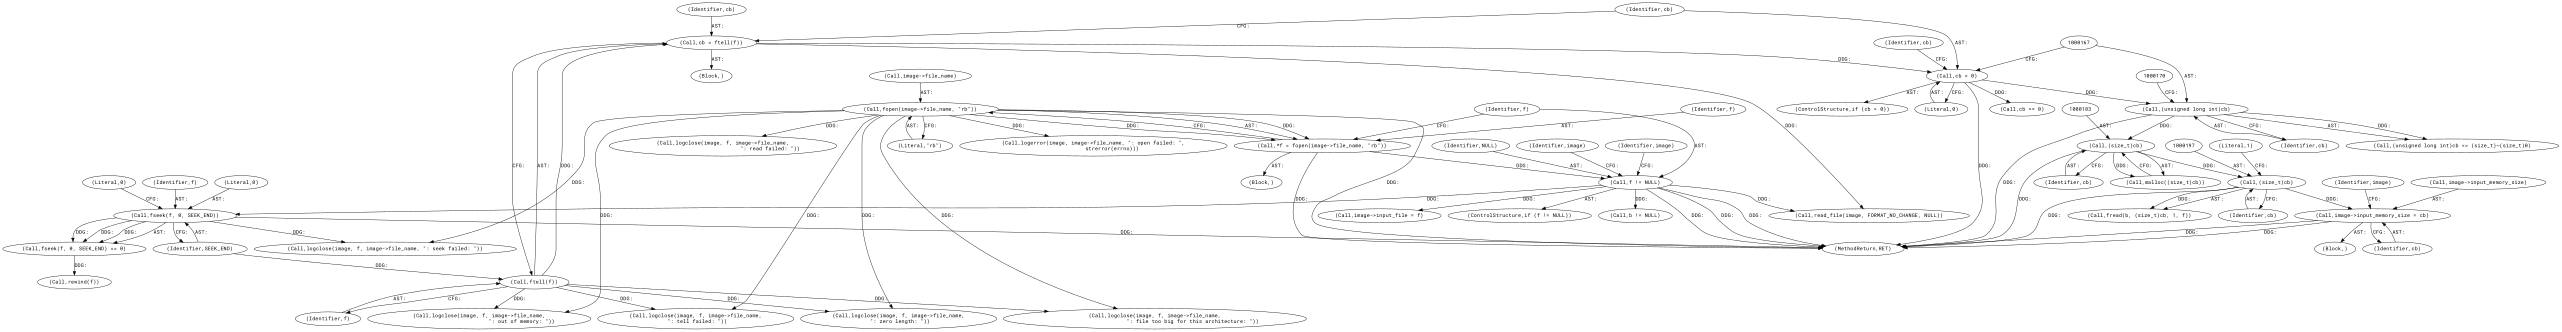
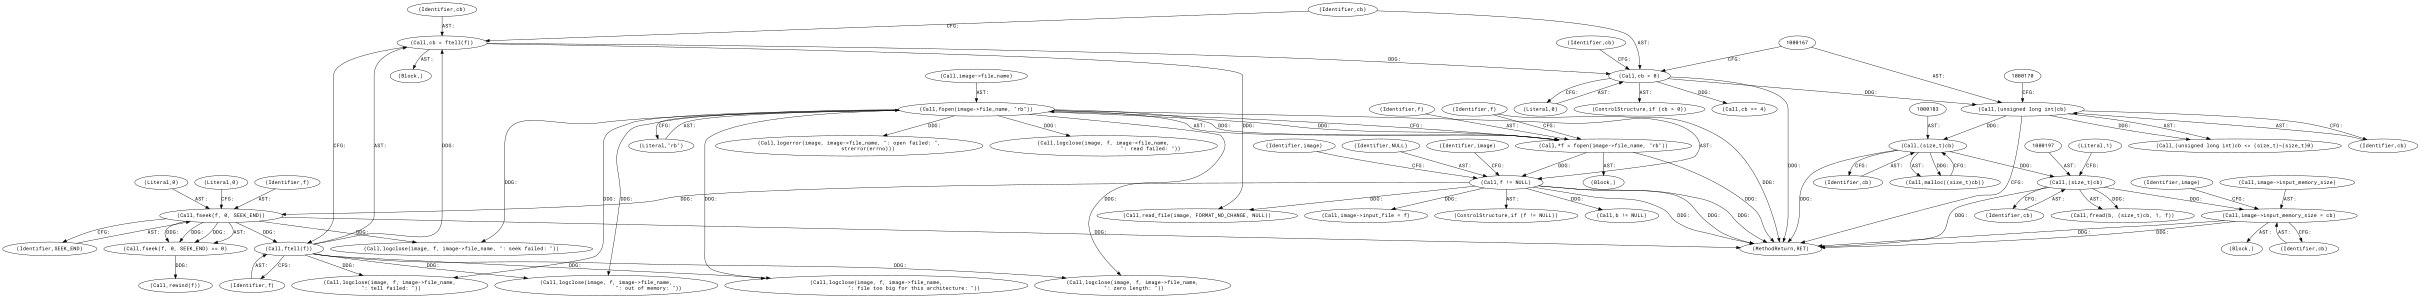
(2022, 109) -> (1745, 109)
(2011, 182) -> (2019, 182)
(366, 267) -> (255, 231)
